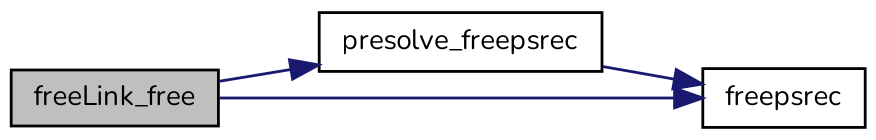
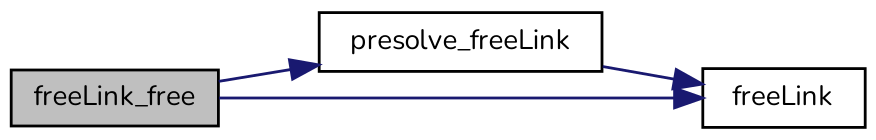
(461, 42) -> (461, 42)
(784, 98) -> (784, 98)
